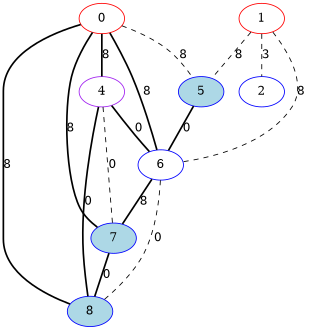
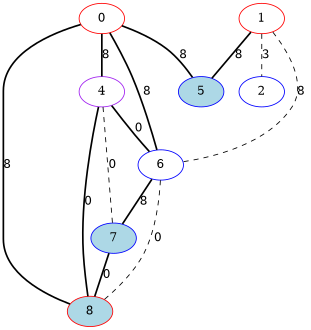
(162, 45) -> (162, 45)
(231, 55) -> (231, 55)
(181, 128) -> none
(67, 131) -> none
(90, 311) -> (90, 311)
